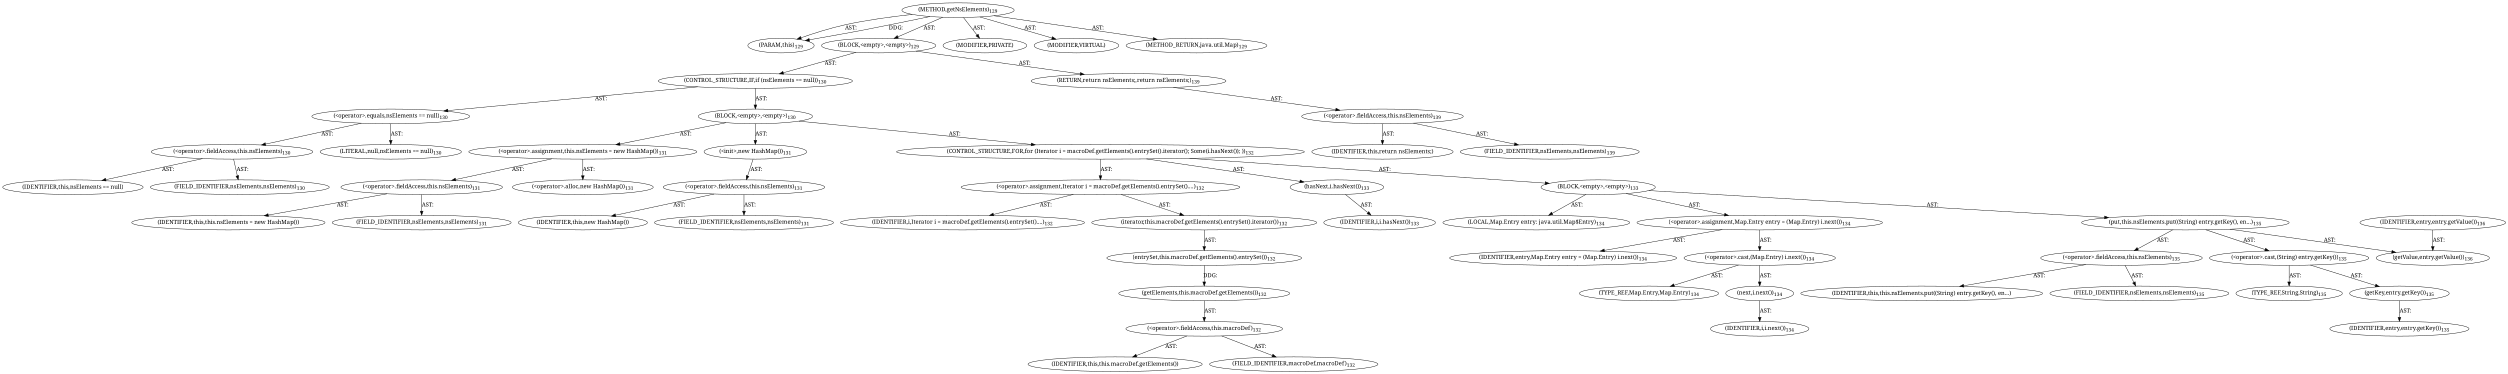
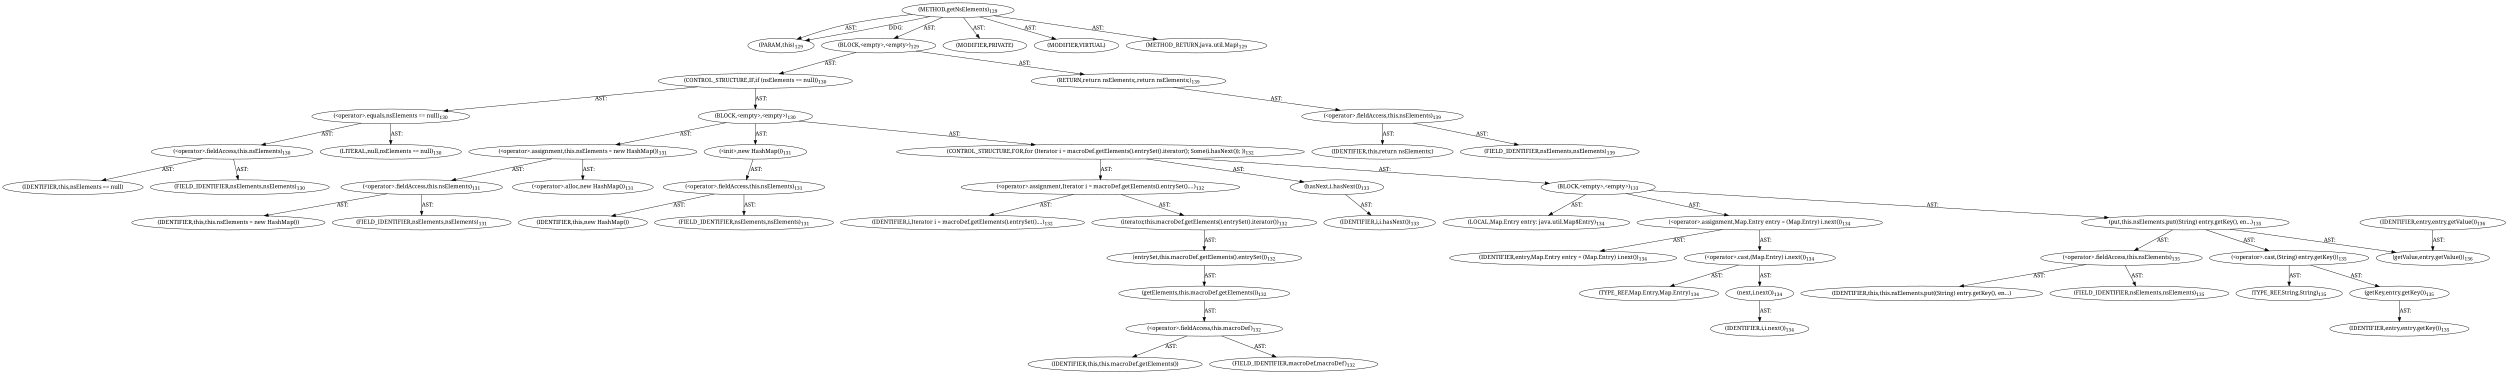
(1211, 276) -> (1211, 276)
